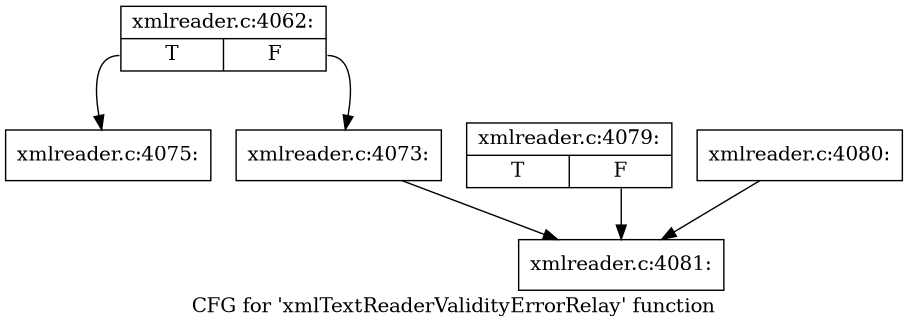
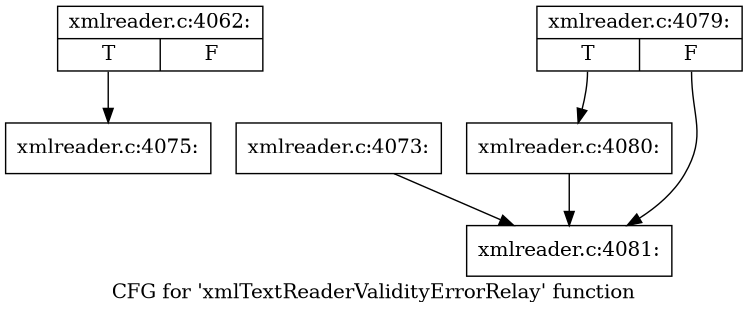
(350, 80) -> none
none -> (586, 91)
